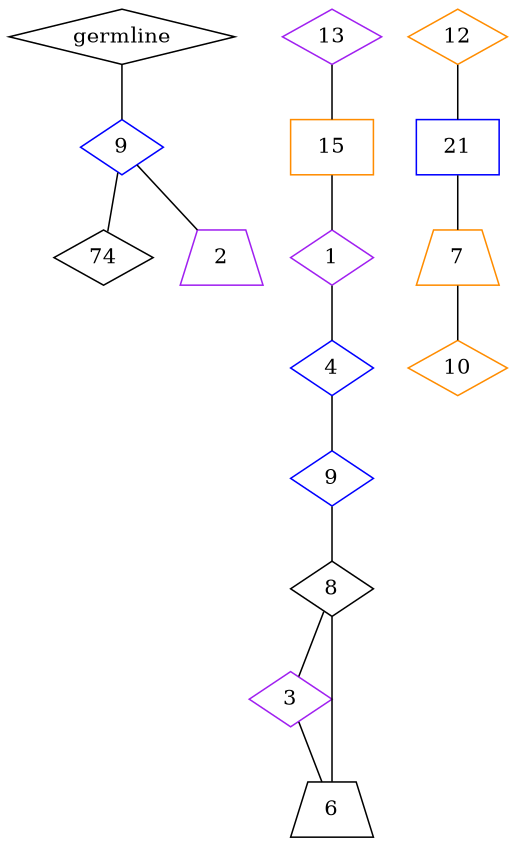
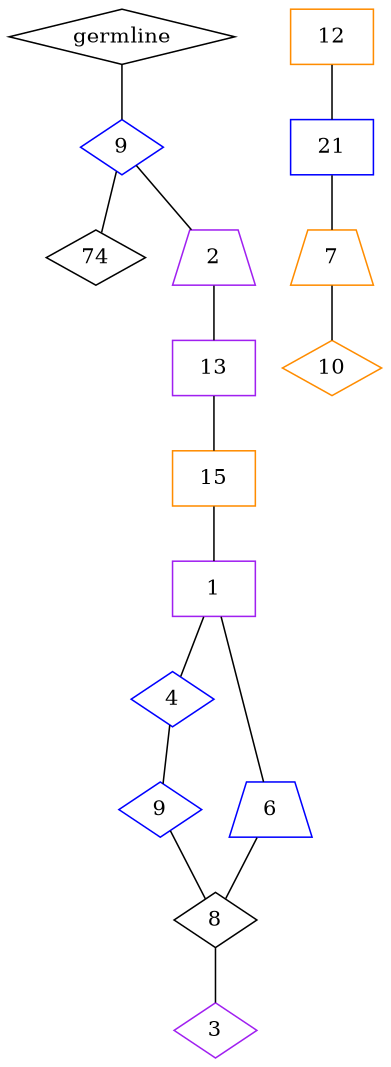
(332, 37) -> (214, 368)
(458, 37) -> (332, 37)
(332, 258) -> (214, 589)
none -> (214, 313)
(310, 752) -> (242, 699)
(332, 810) -> (271, 810)
